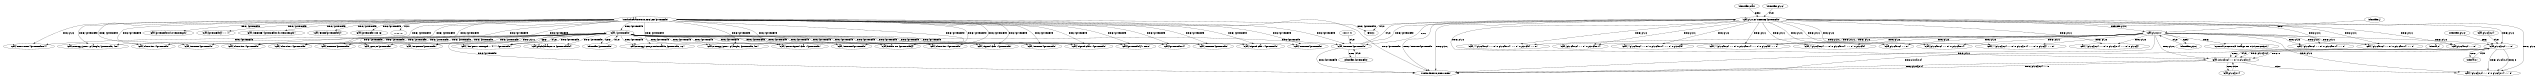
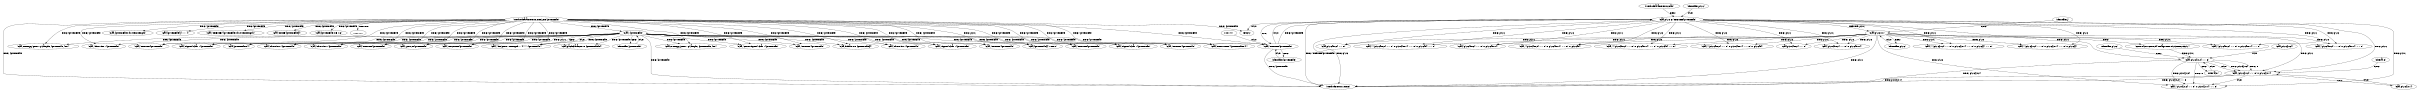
(1747, 6) -> (1659, 6)
(407, 26) -> (364, 26)
(68, 33) -> (1082, 33)
(1117, 33) -> (970, 33)
(2327, 37) -> (2179, 53)
(657, 46) -> none
(1436, 73) -> (1338, 87)
